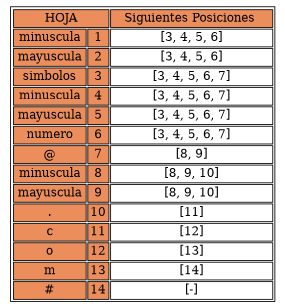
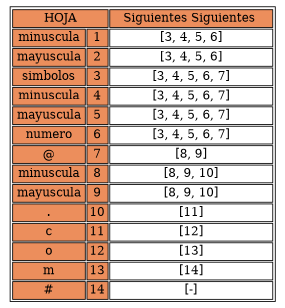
(192, 18) -> (191, 18)
